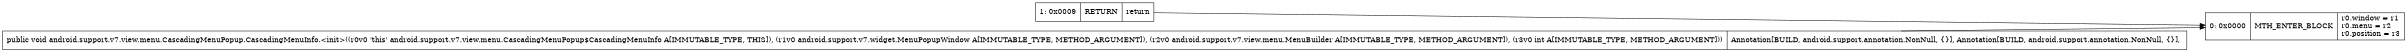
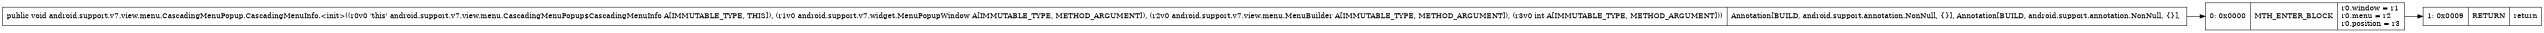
(1677, 19) -> (2411, 16)
